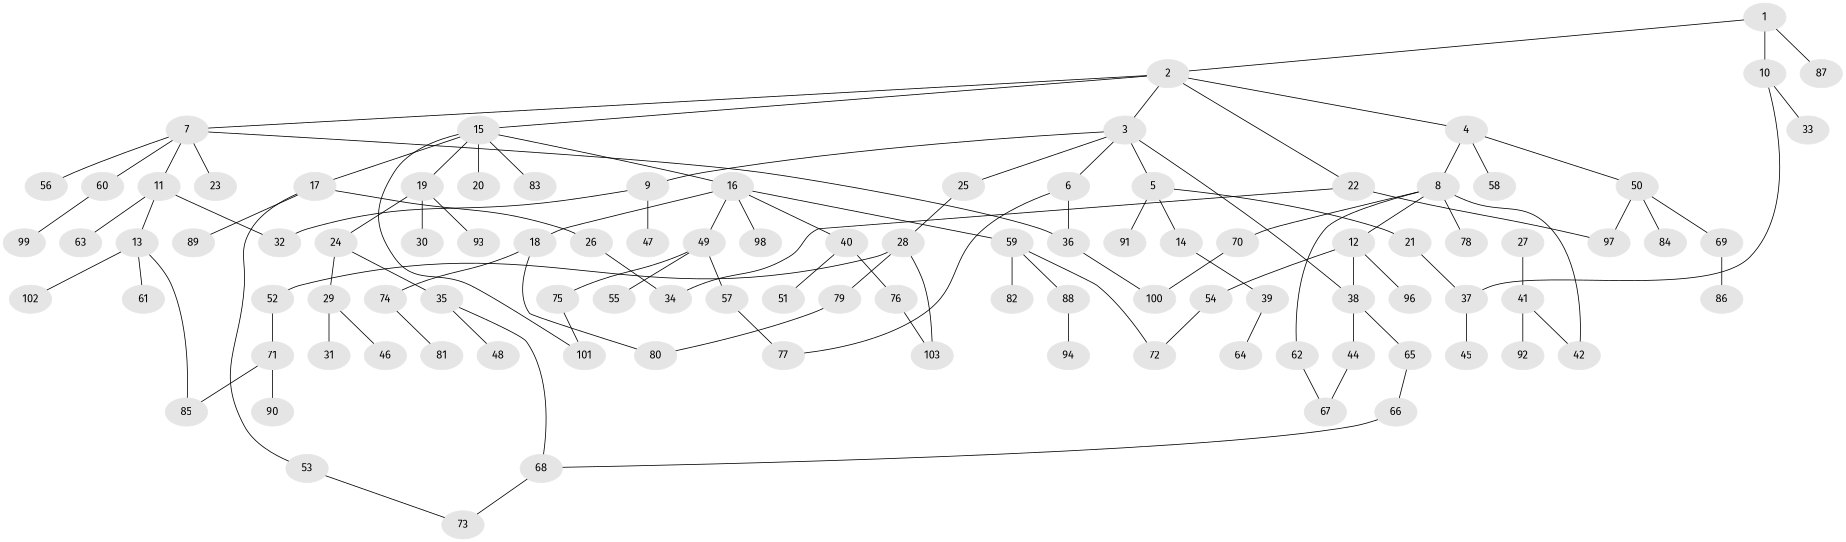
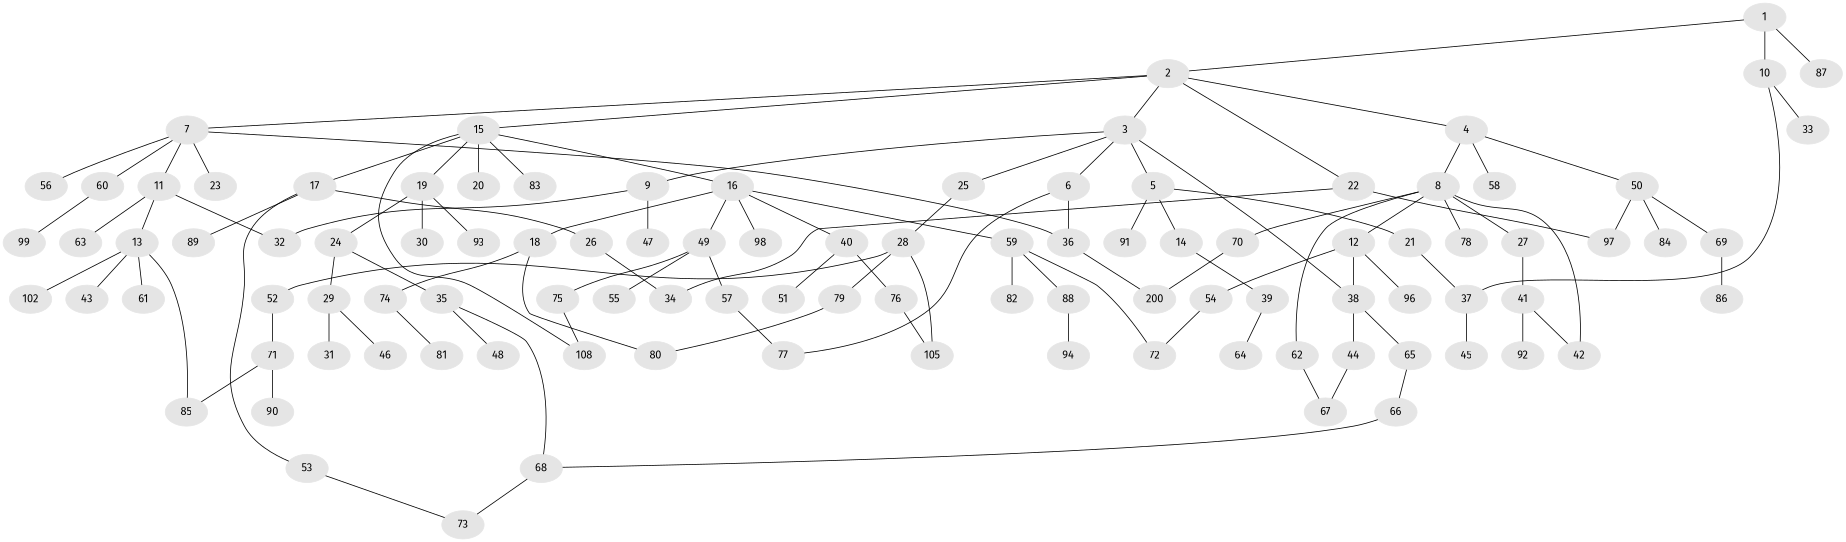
none -> (1470, 208)
none -> (87, 299)
(1155, 299) -> (1155, 299)
(584, 356) -> (584, 356)
(932, 356) -> (932, 356)
